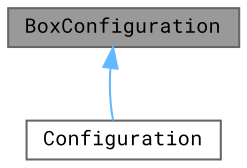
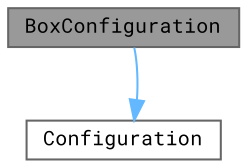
(110, 94) -> (137, 74)
